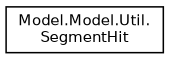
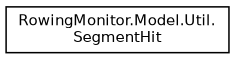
(85, 30) -> (118, 30)
